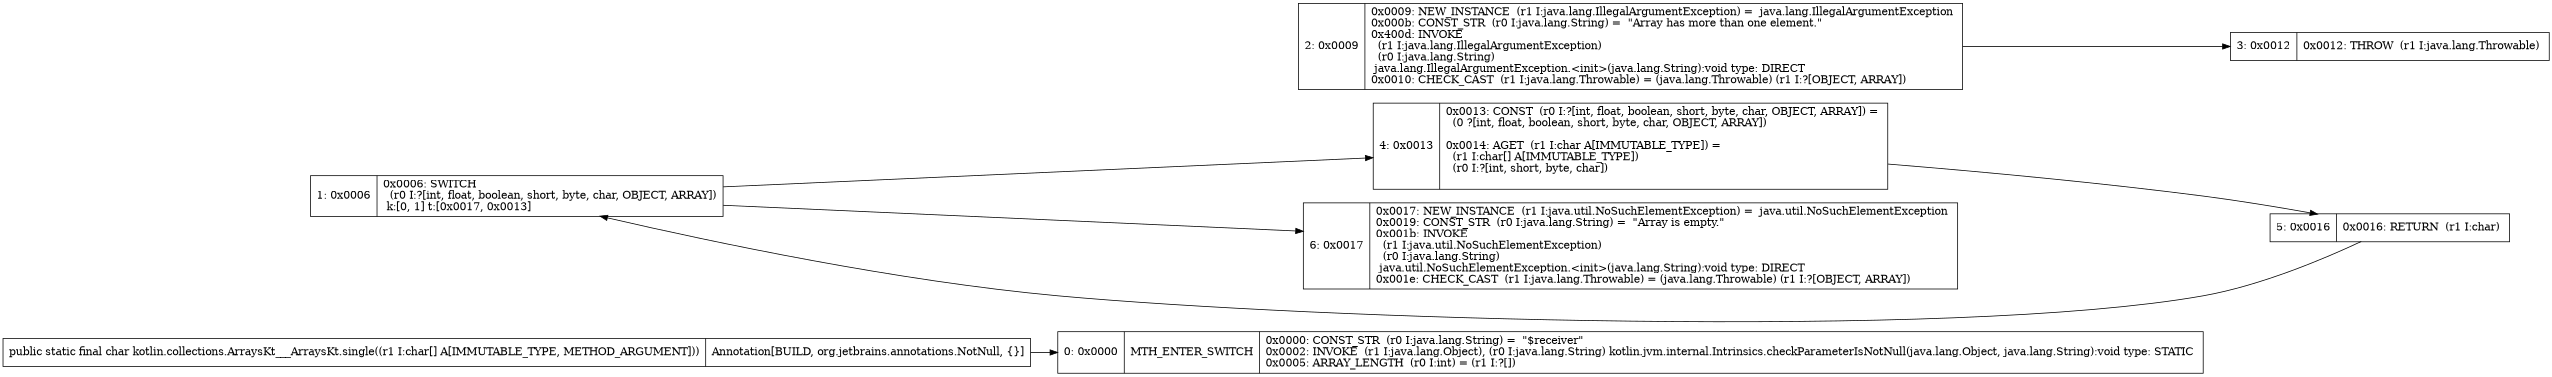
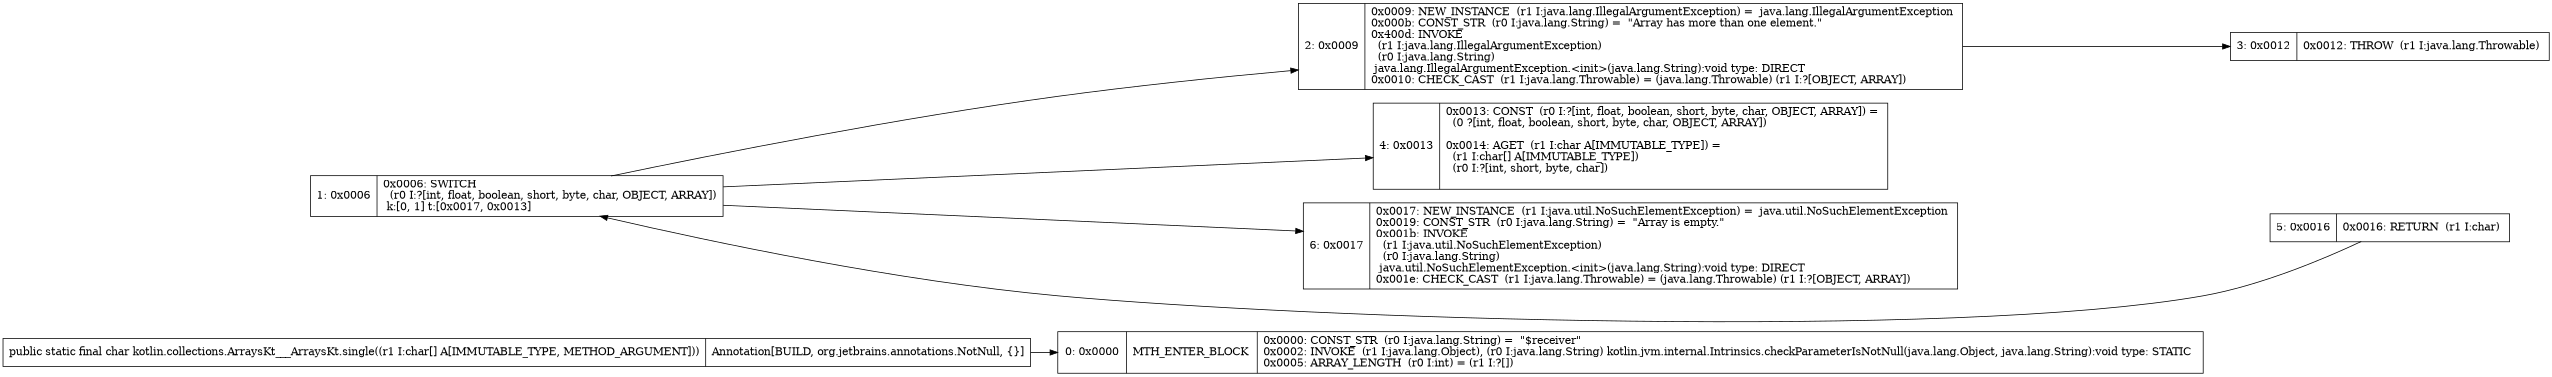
none -> (949, 113)
(2100, 184) -> none
(1192, 352) -> (1191, 352)
